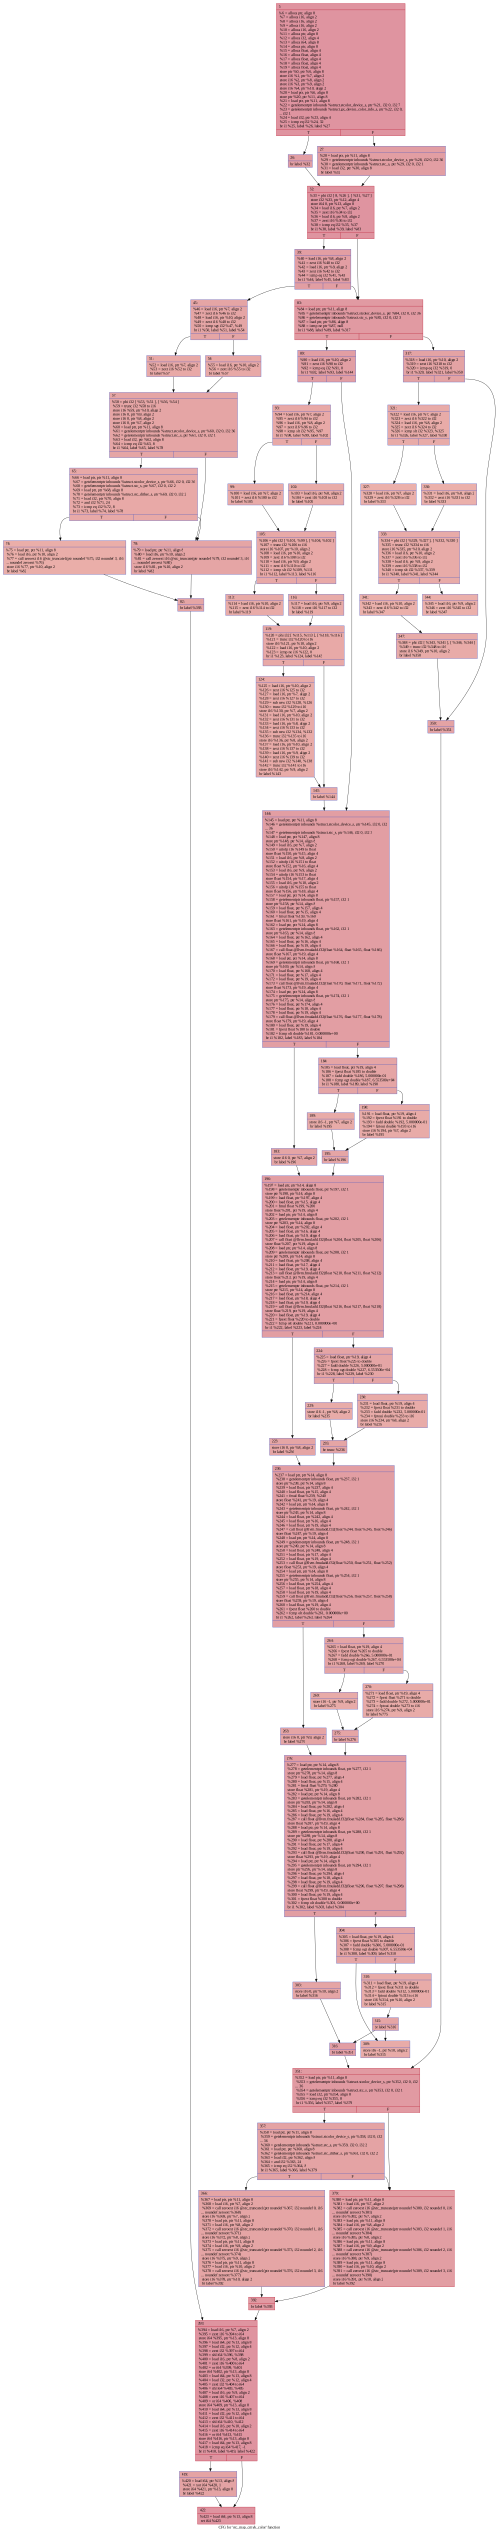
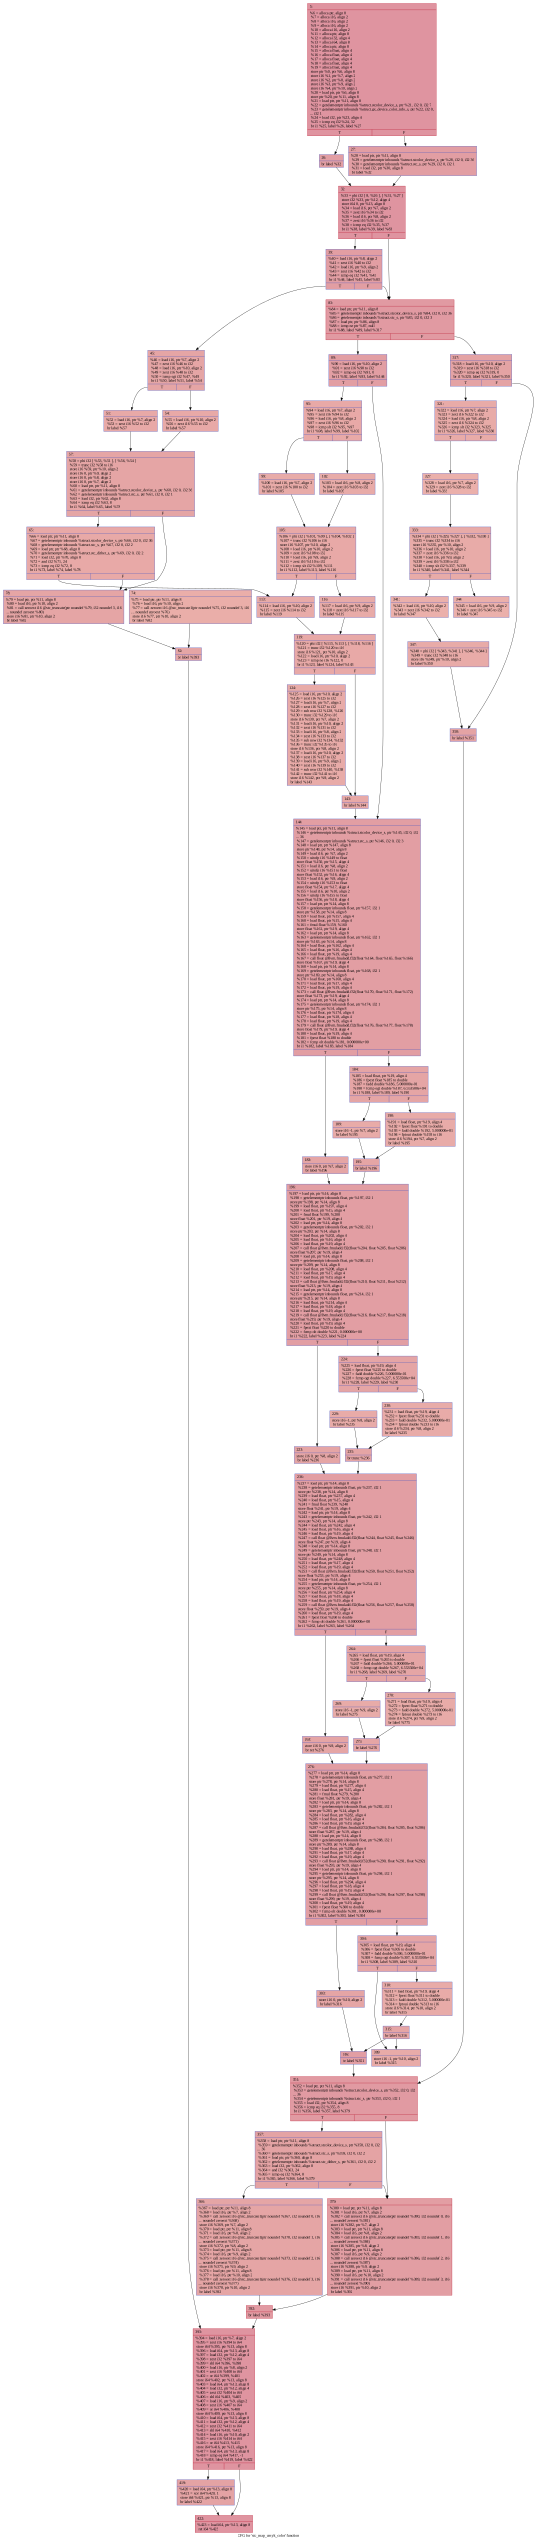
(449, 494) -> none
(61, 525) -> (163, 588)
(294, 1742) -> (314, 1750)
